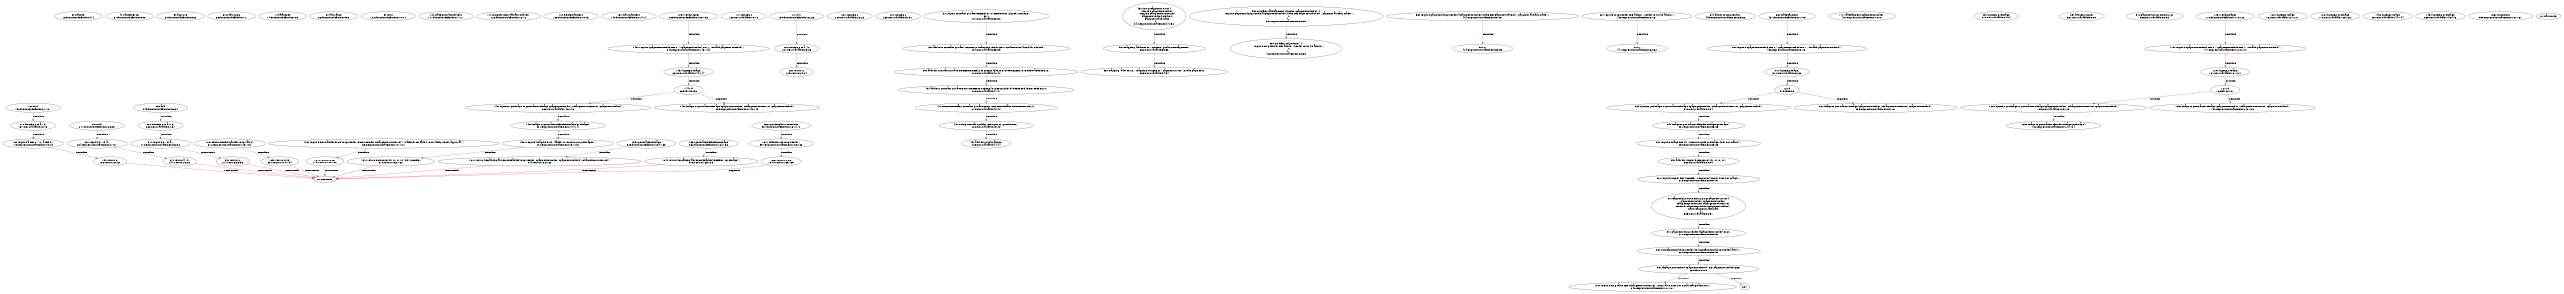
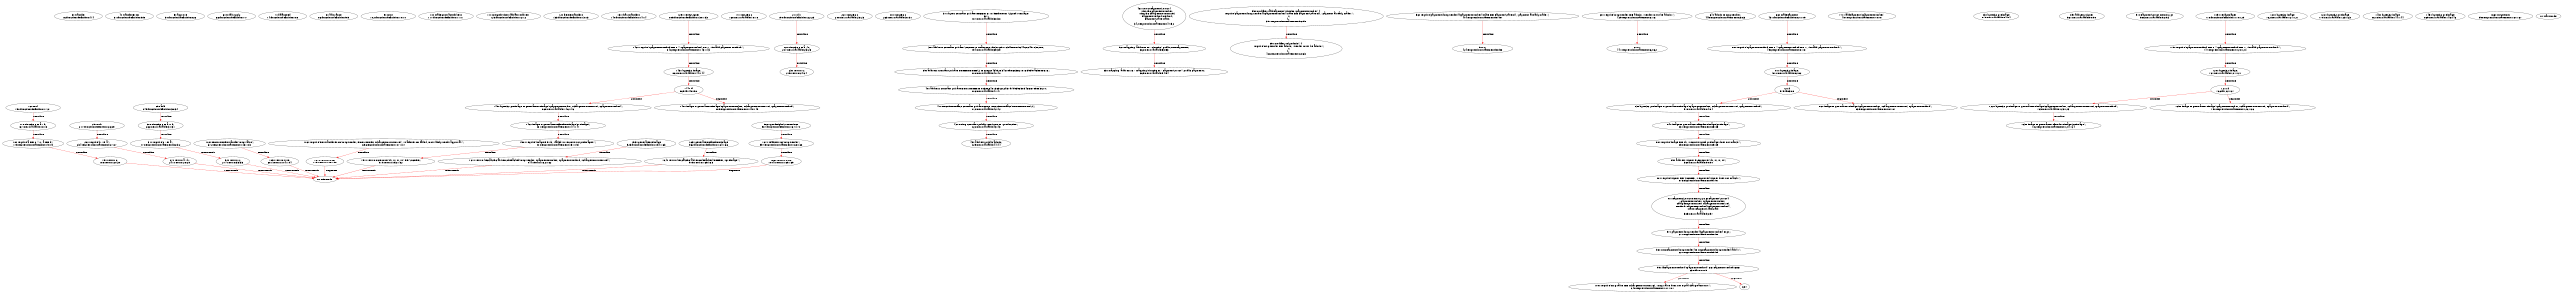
(802, 34) -> (802, 34)
(802, 63) -> (802, 63)
(2231, 81) -> (2231, 81)
(332, 170) -> (332, 170)
